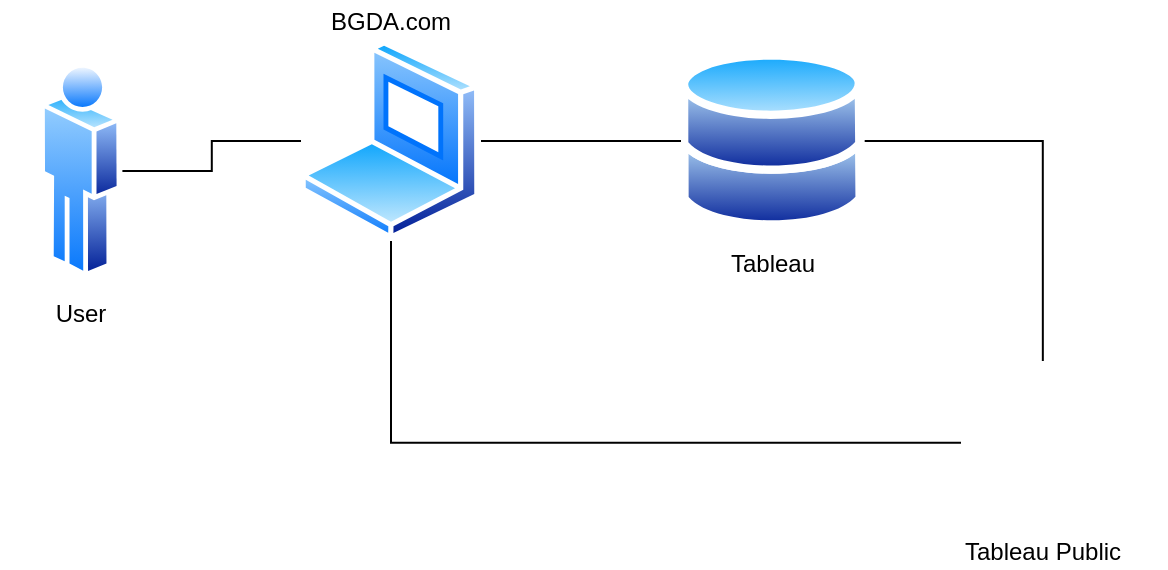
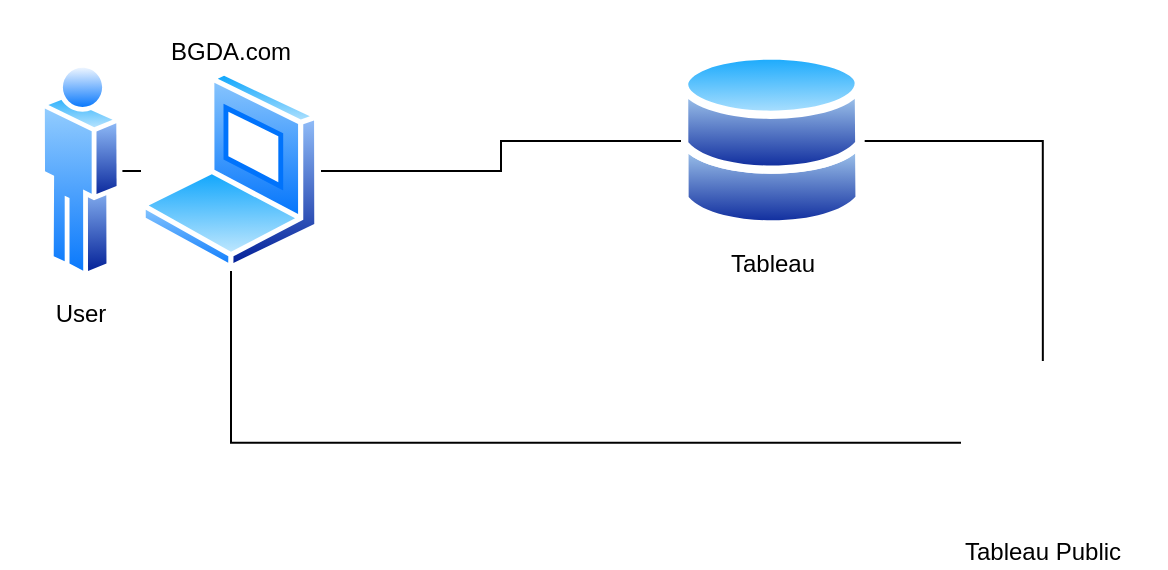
(391, 141) -> (231, 171)
